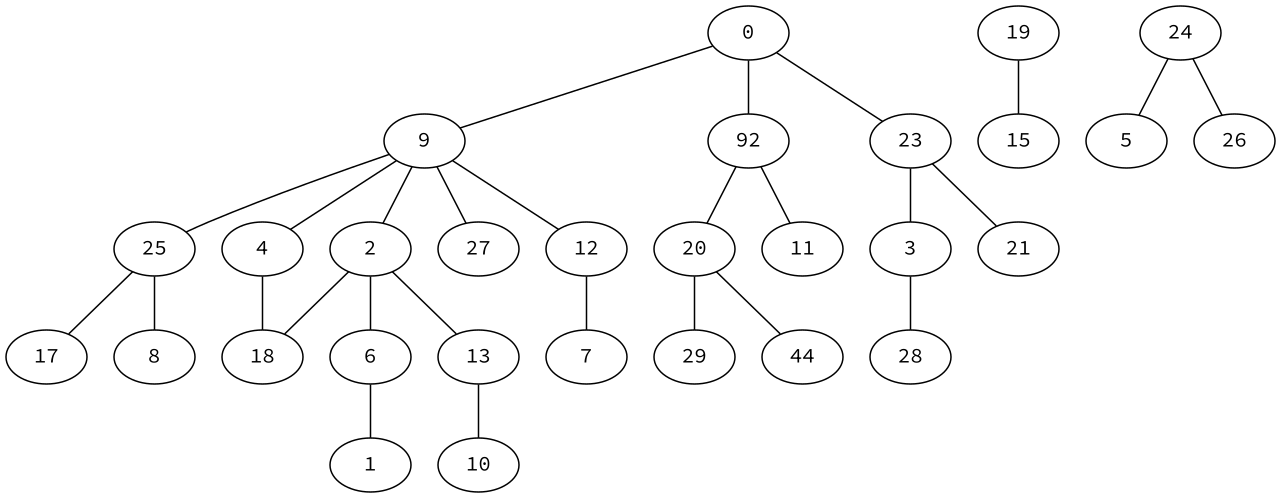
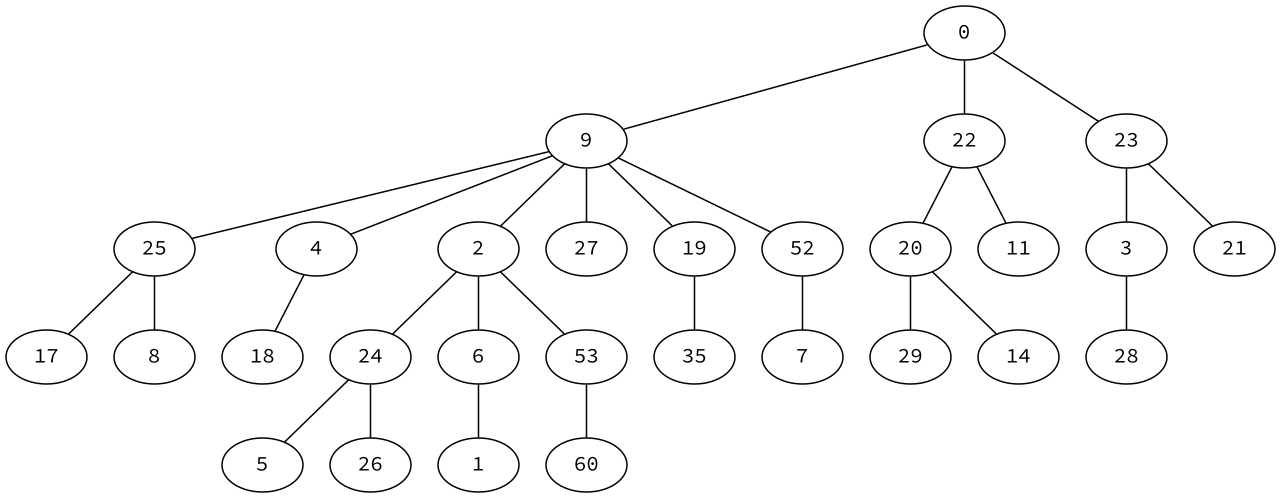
(748, 141) -> (964, 141)
(1018, 141) -> (694, 357)
none -> (640, 195)
(586, 249) -> (802, 249)
(317, 303) -> (425, 303)
(478, 357) -> (586, 357)
(802, 357) -> (1018, 357)
(478, 465) -> (586, 465)
